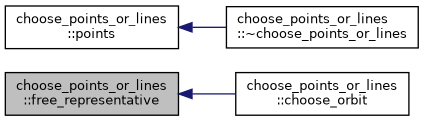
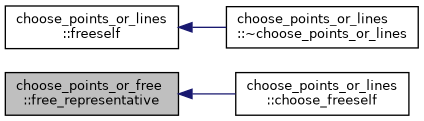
(92, 27) -> (92, 27)
(92, 94) -> (92, 94)
(322, 94) -> (322, 94)
